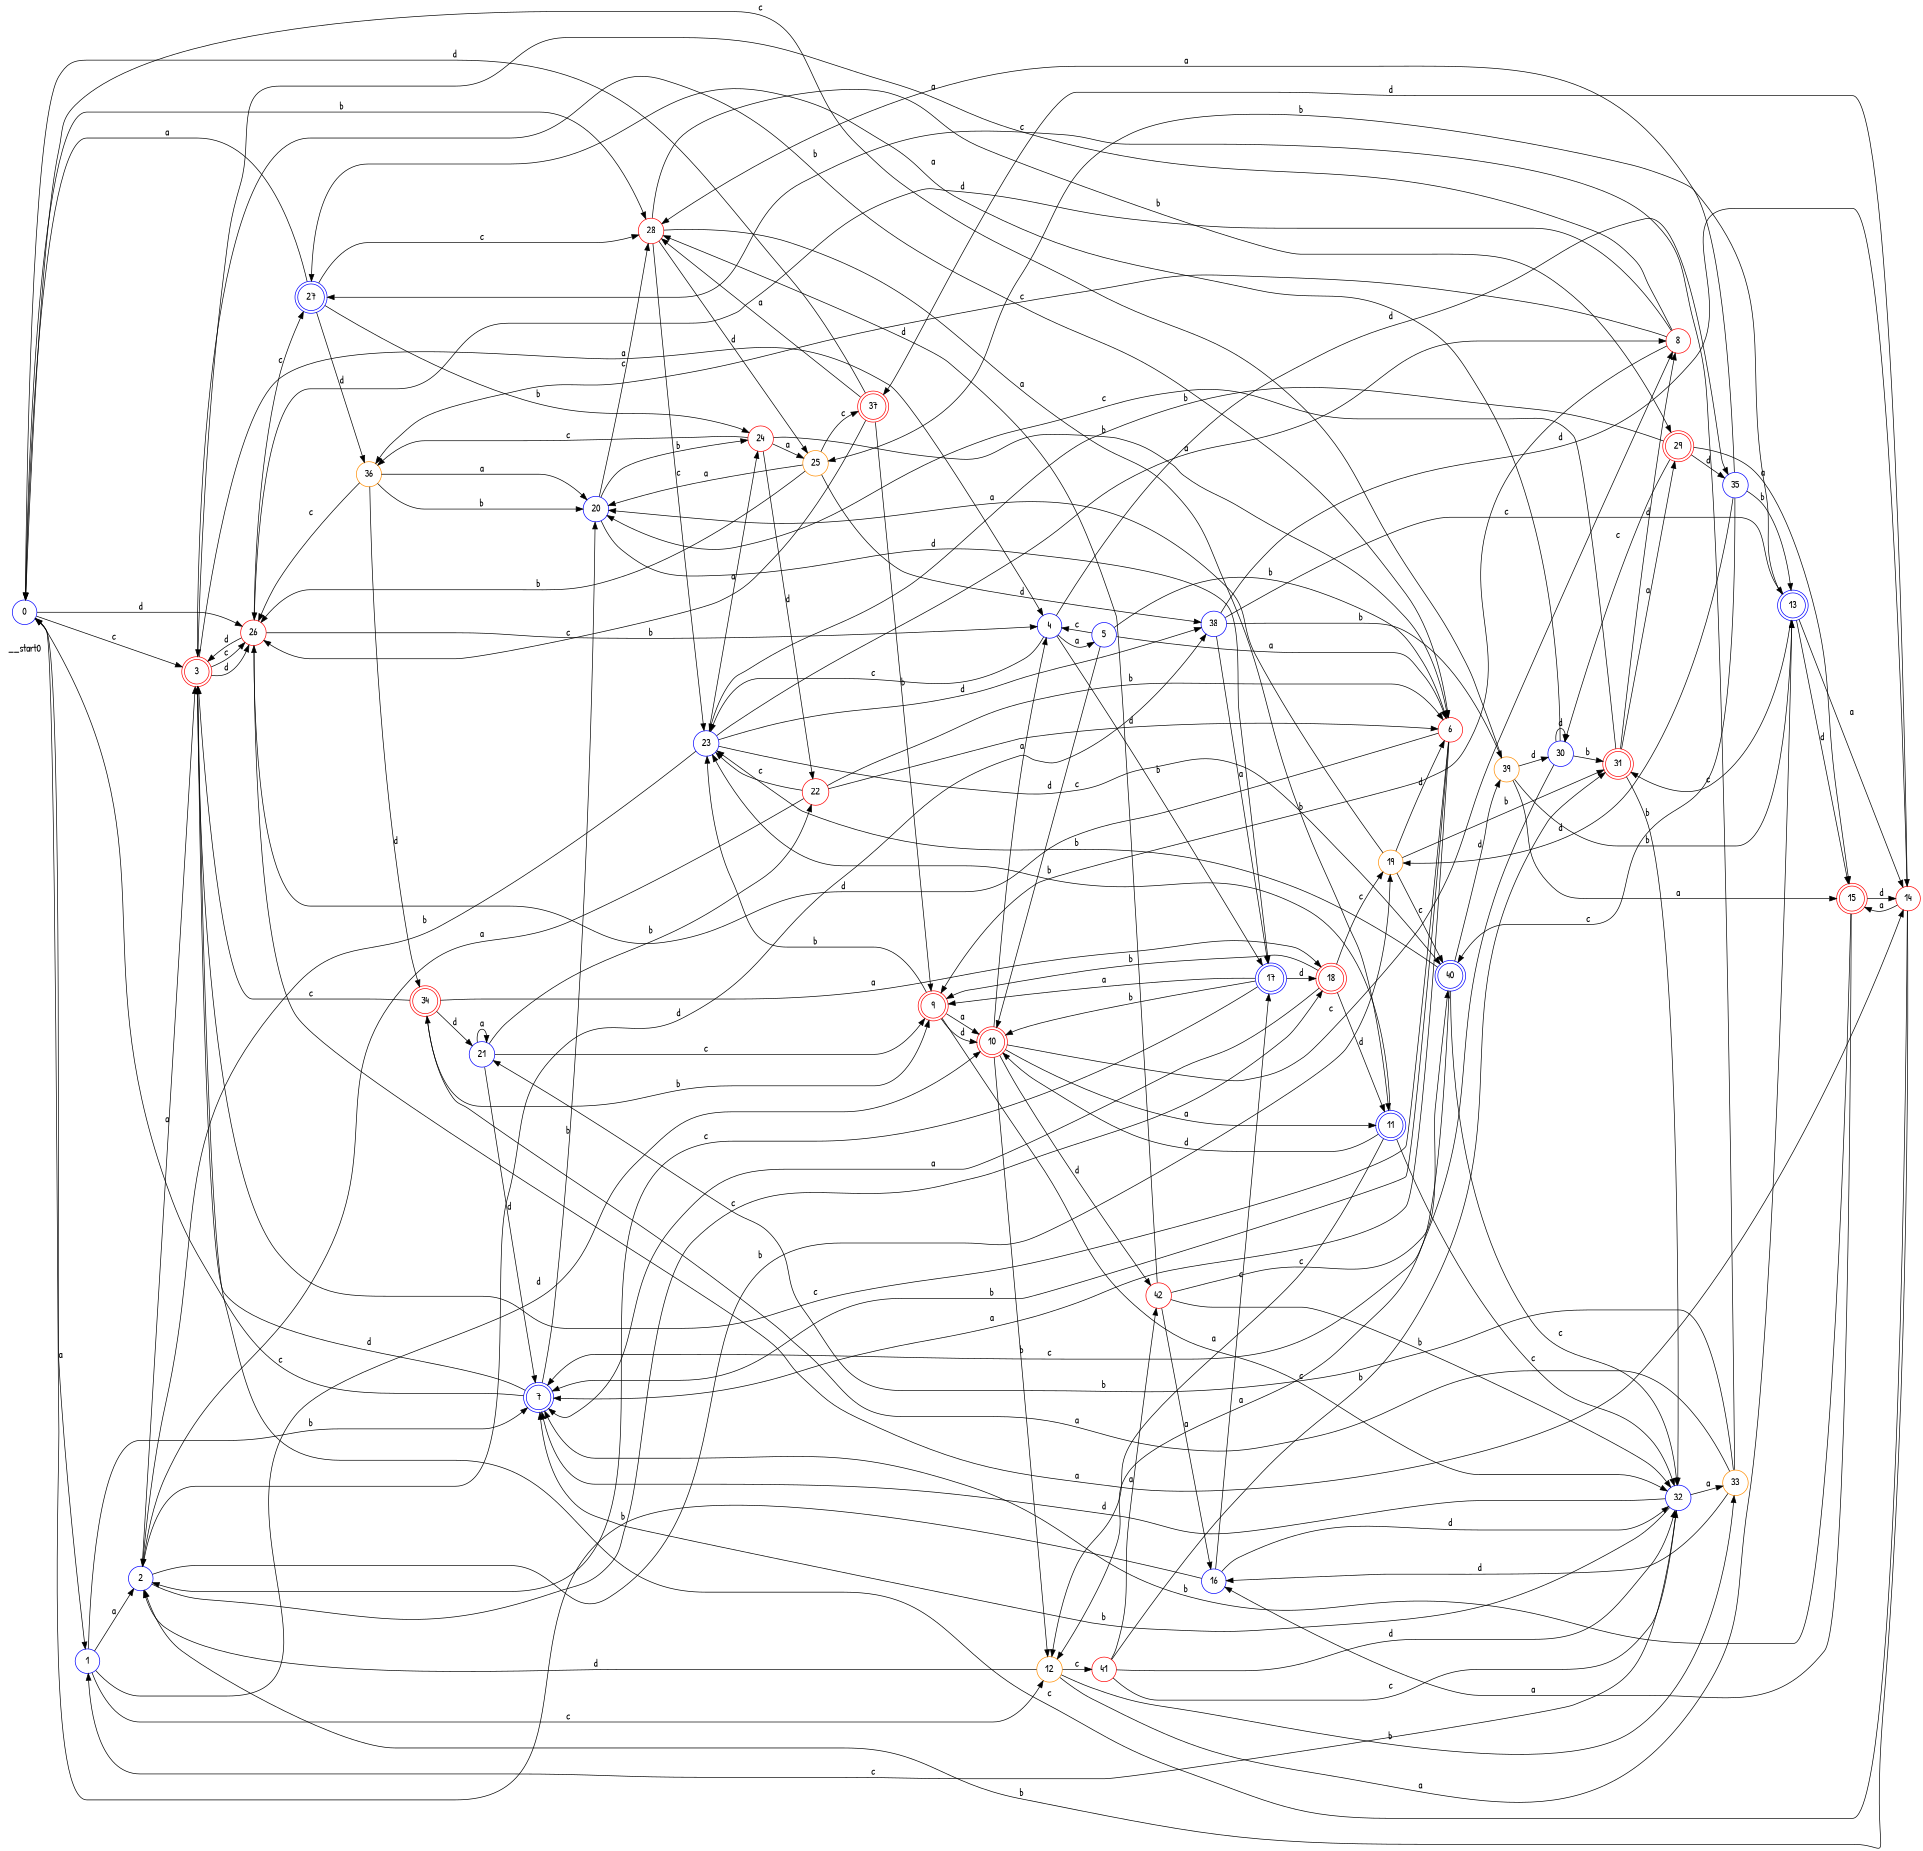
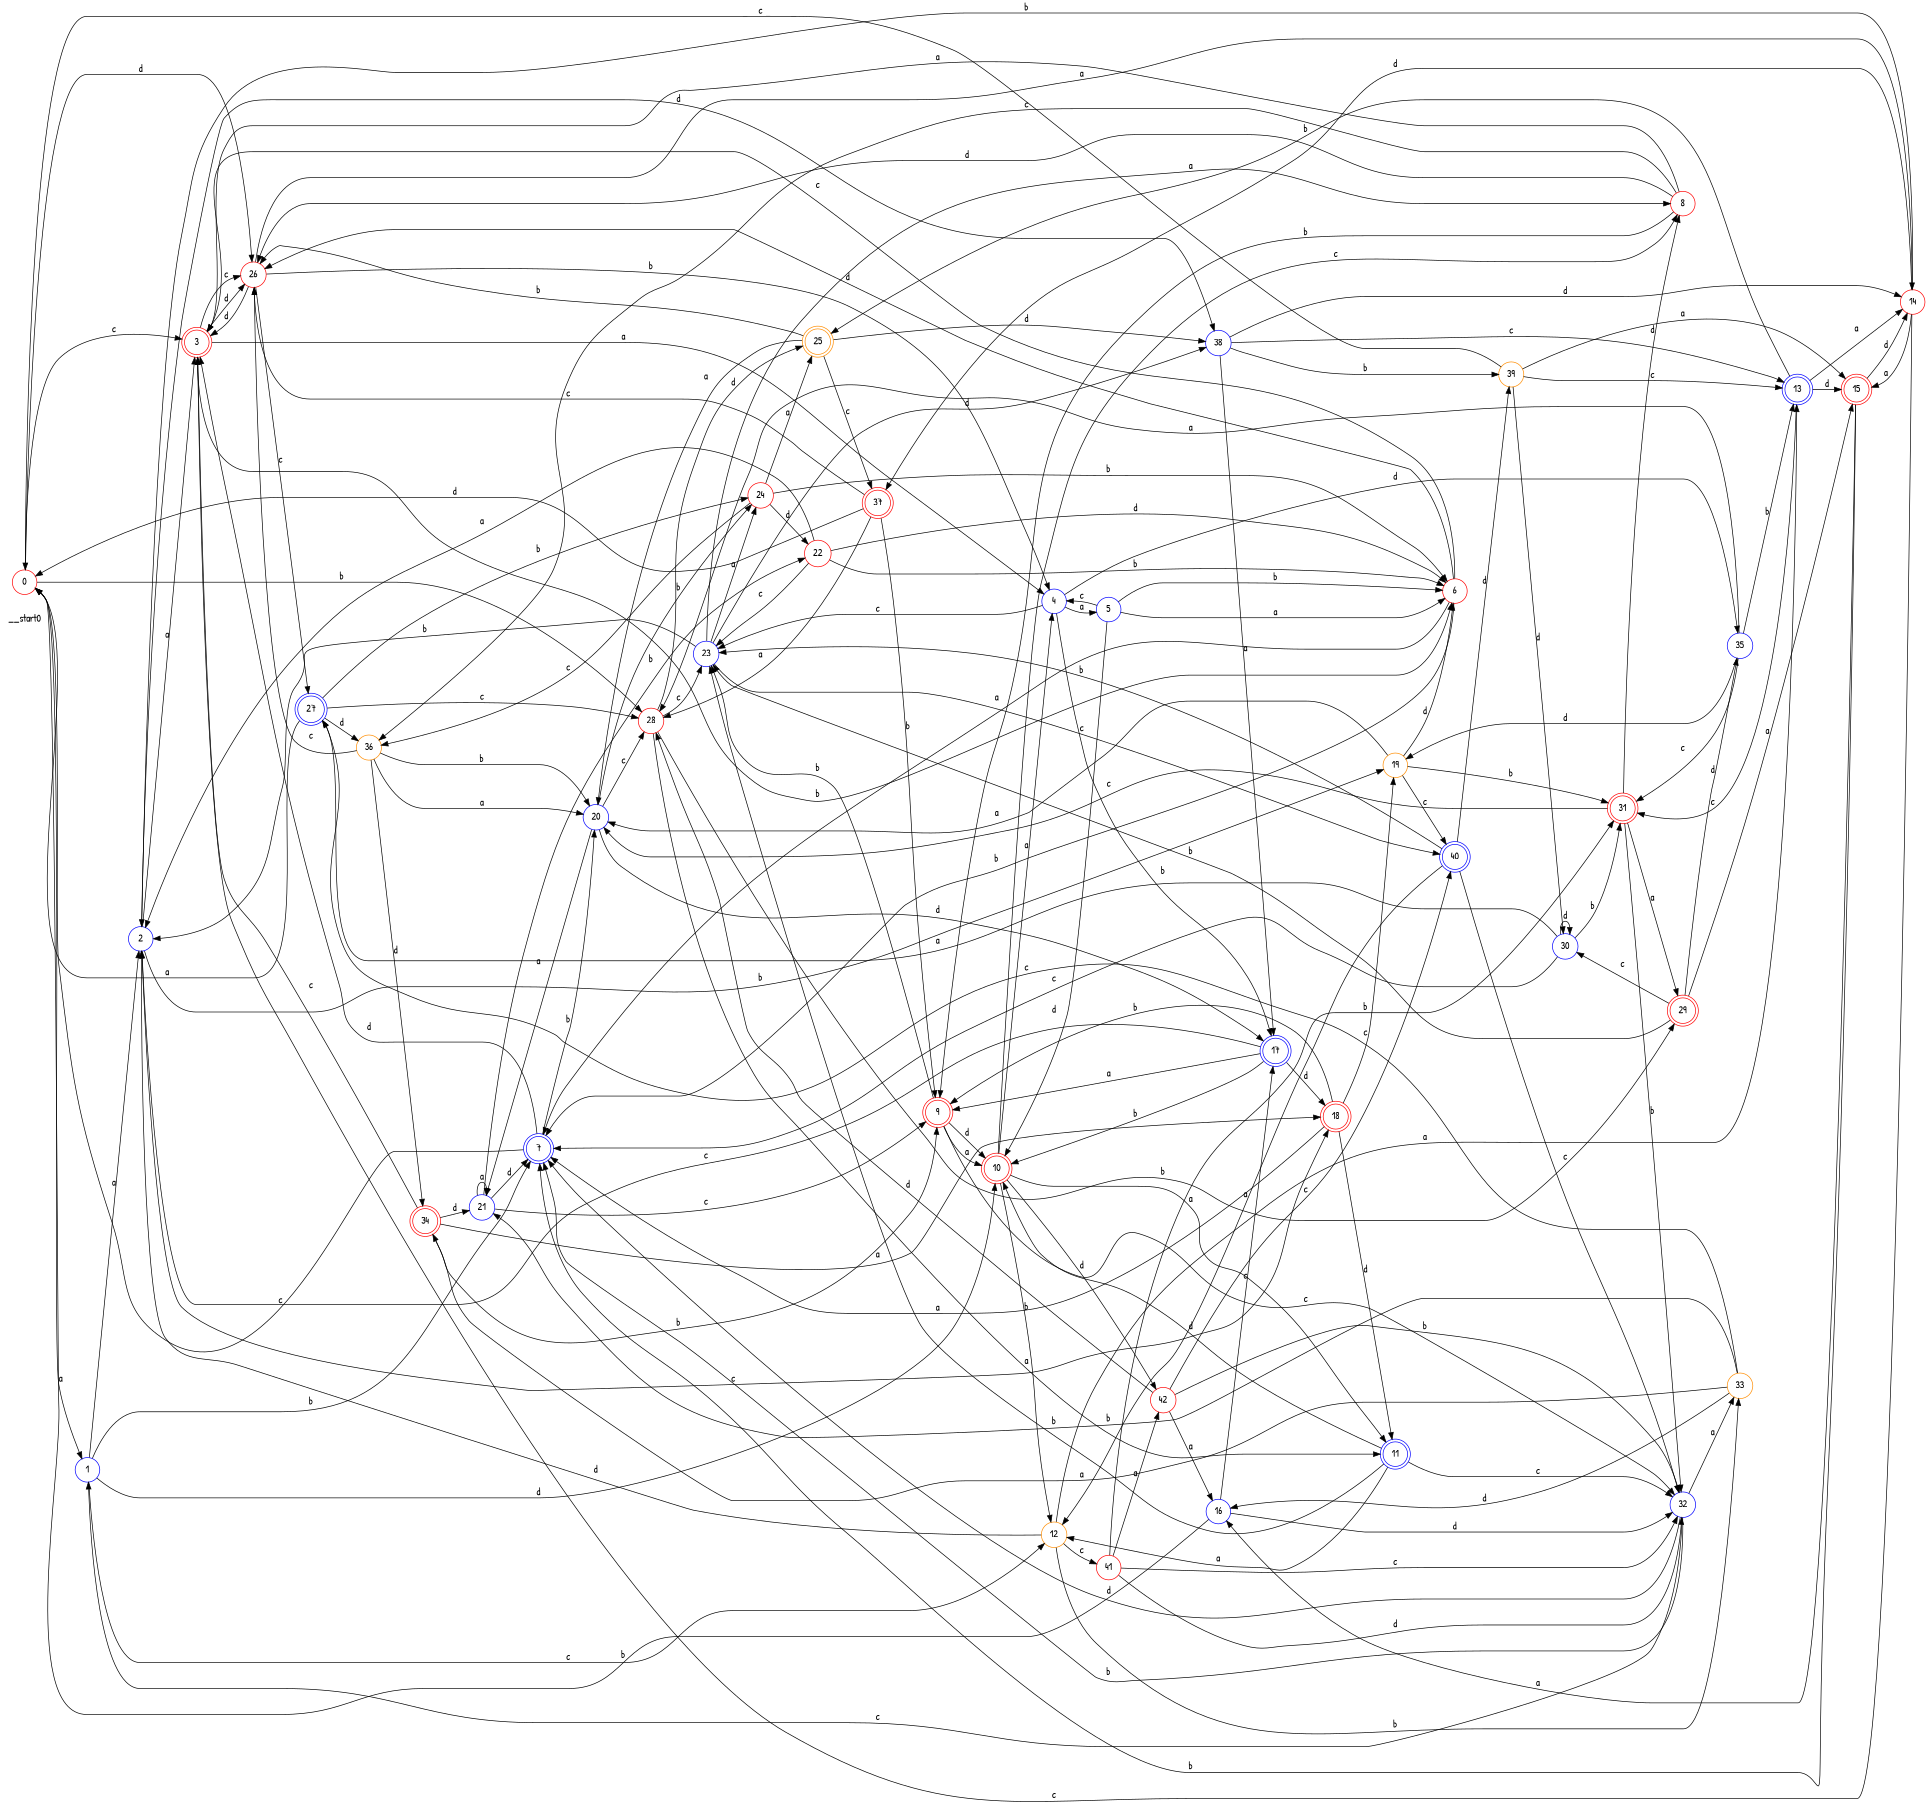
(816, 463) -> (818, 342)
(25, 612) -> (25, 582)
(1691, 800) -> (1709, 741)
(1648, 841) -> (1653, 375)
none -> (540, 1009)
